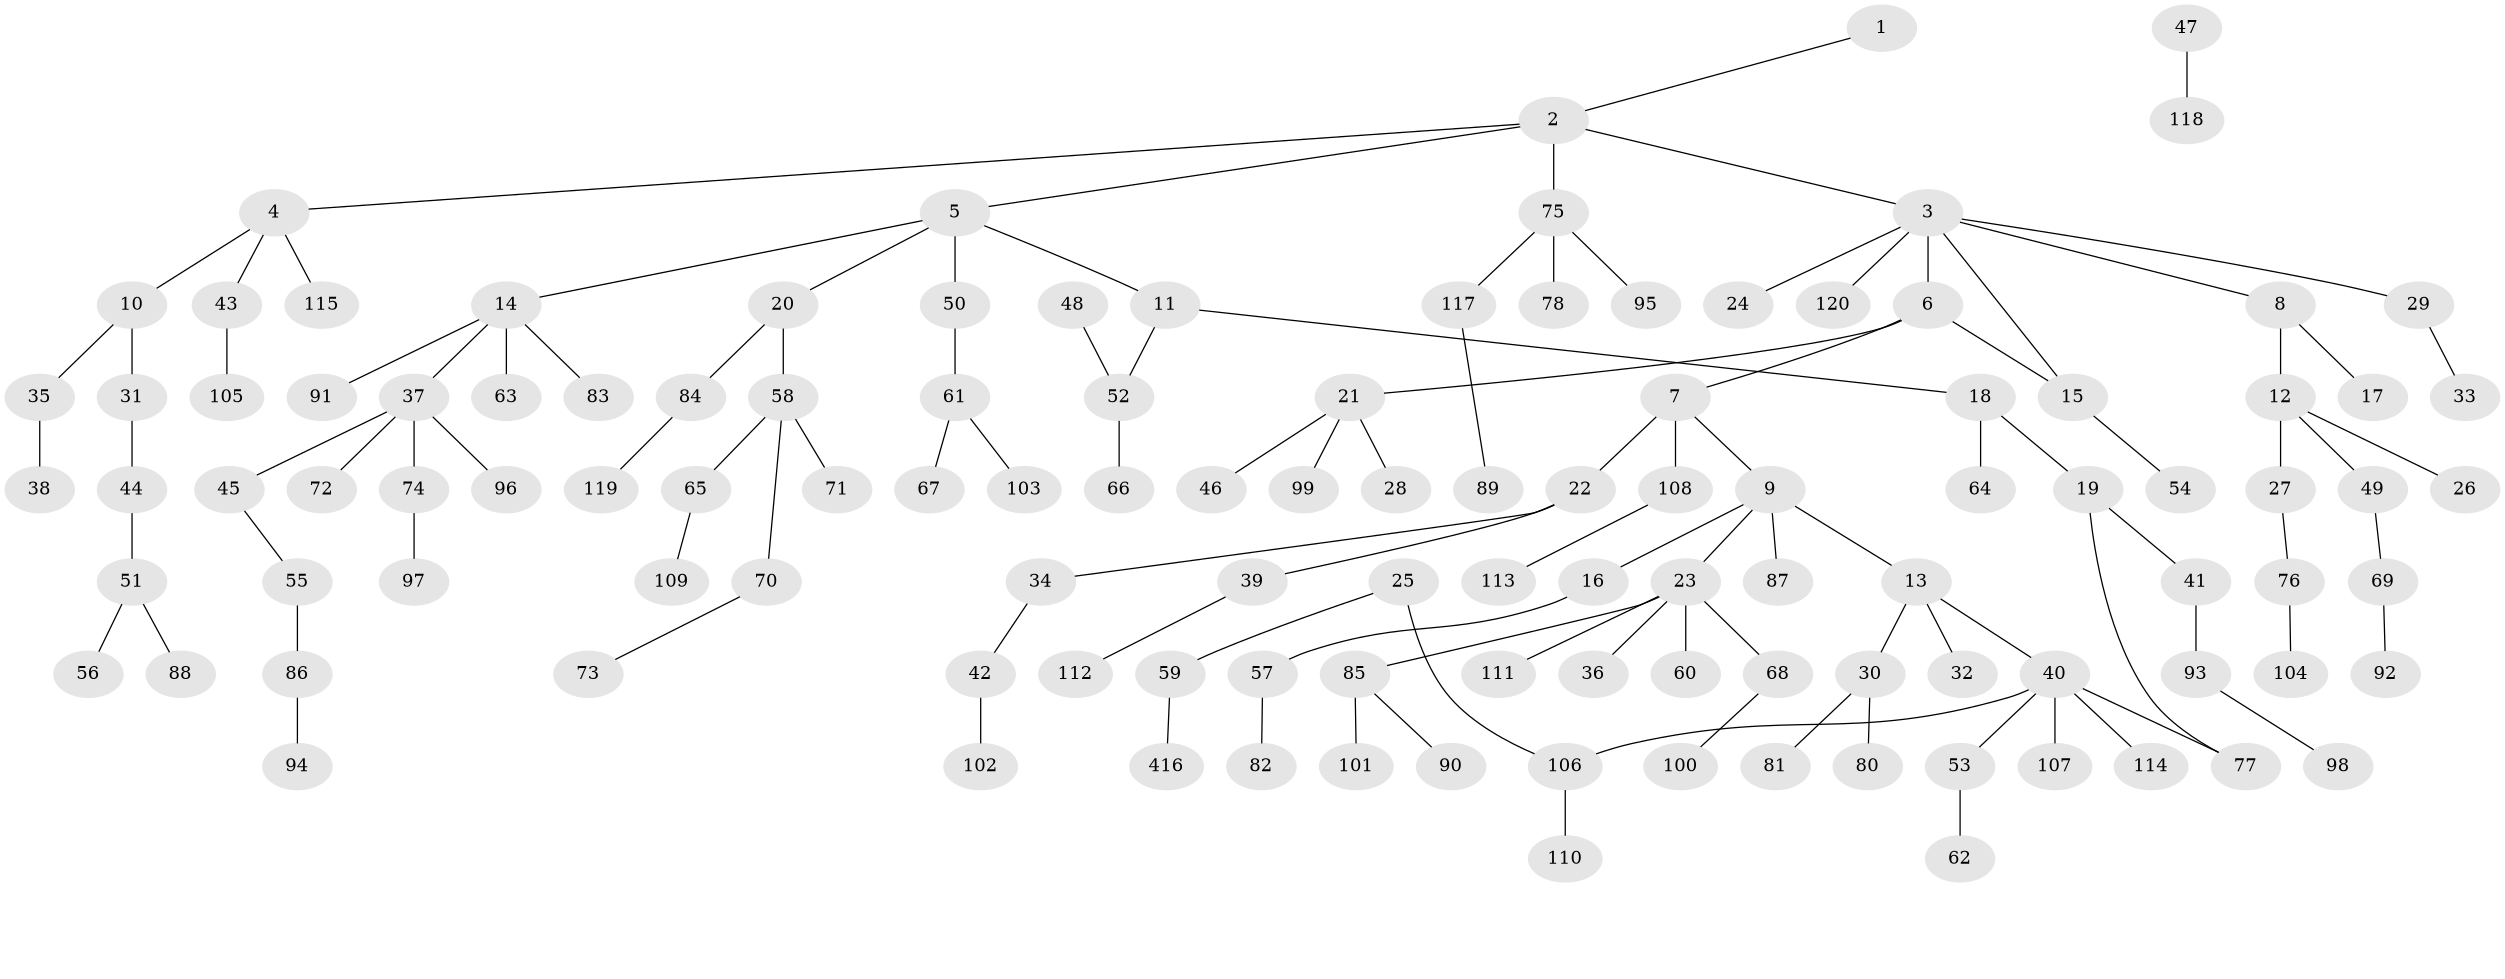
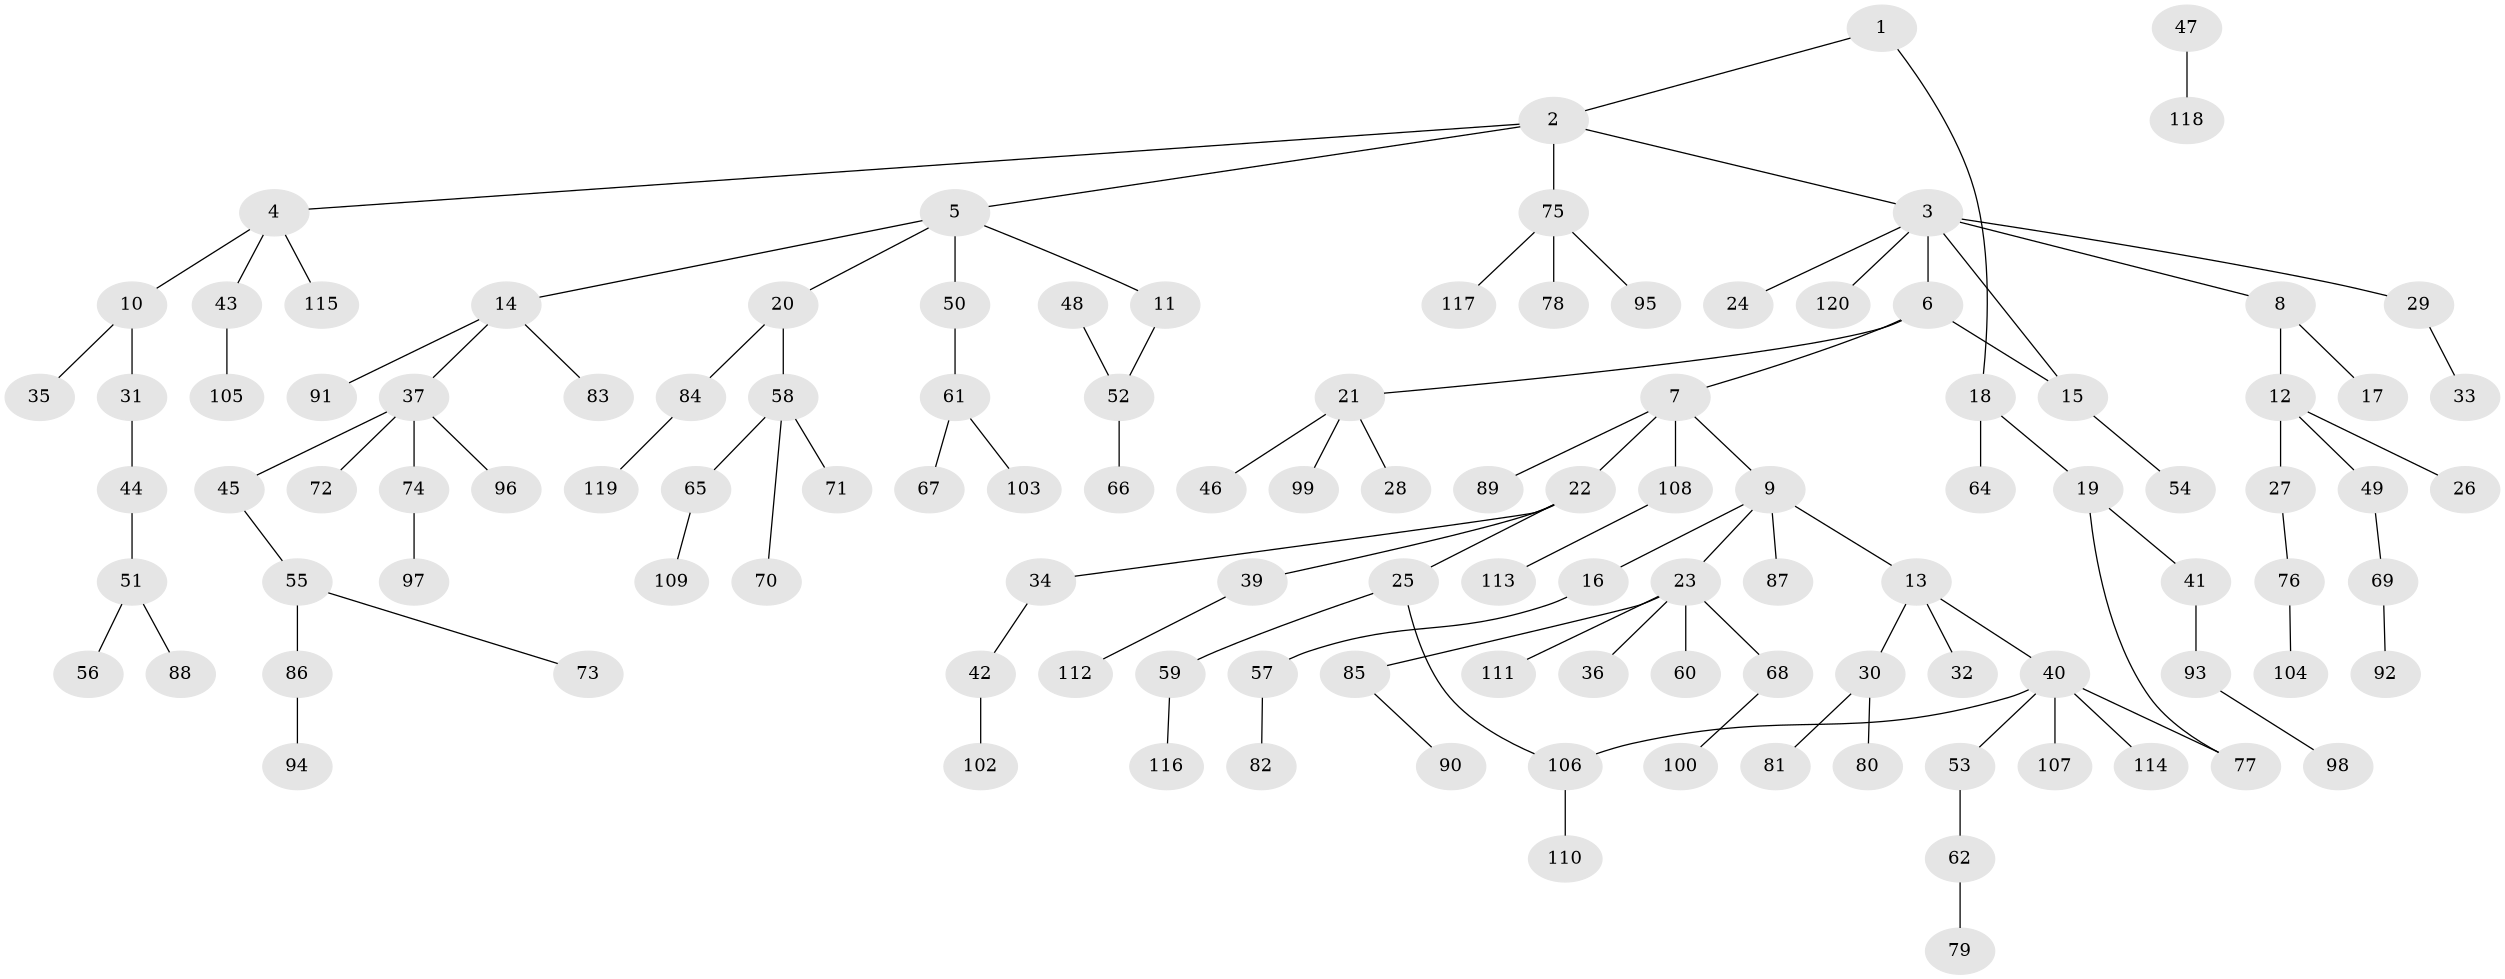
(1573, 351) -> (1977, 202)
(506, 397) -> none
(1474, 397) -> (1582, 444)
(40, 490) -> none
none -> (1492, 536)
(678, 628) -> (443, 628)
(1167, 767) -> (1167, 767)
(1356, 767) -> none
none -> (1960, 951)
